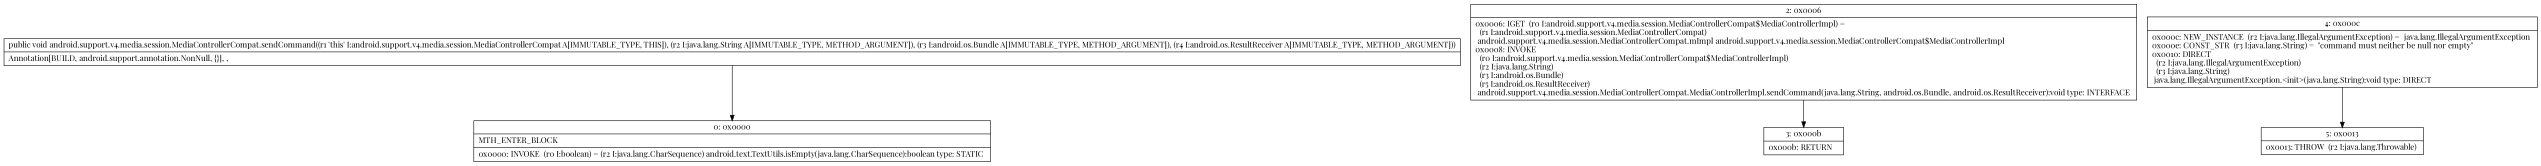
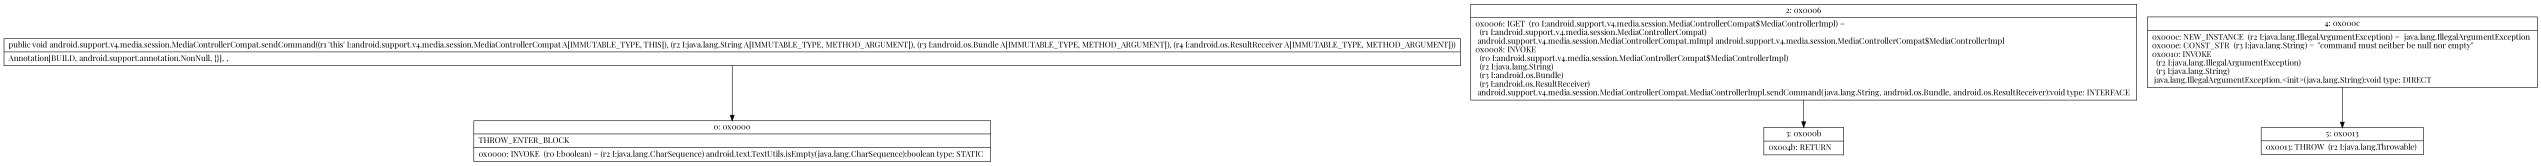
(2184, 54) -> (2184, 54)
(518, 141) -> (524, 141)
(1804, 148) -> (1803, 148)
